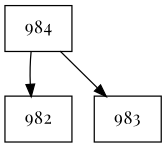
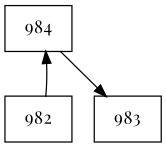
(30, 68) -> (47, 80)
